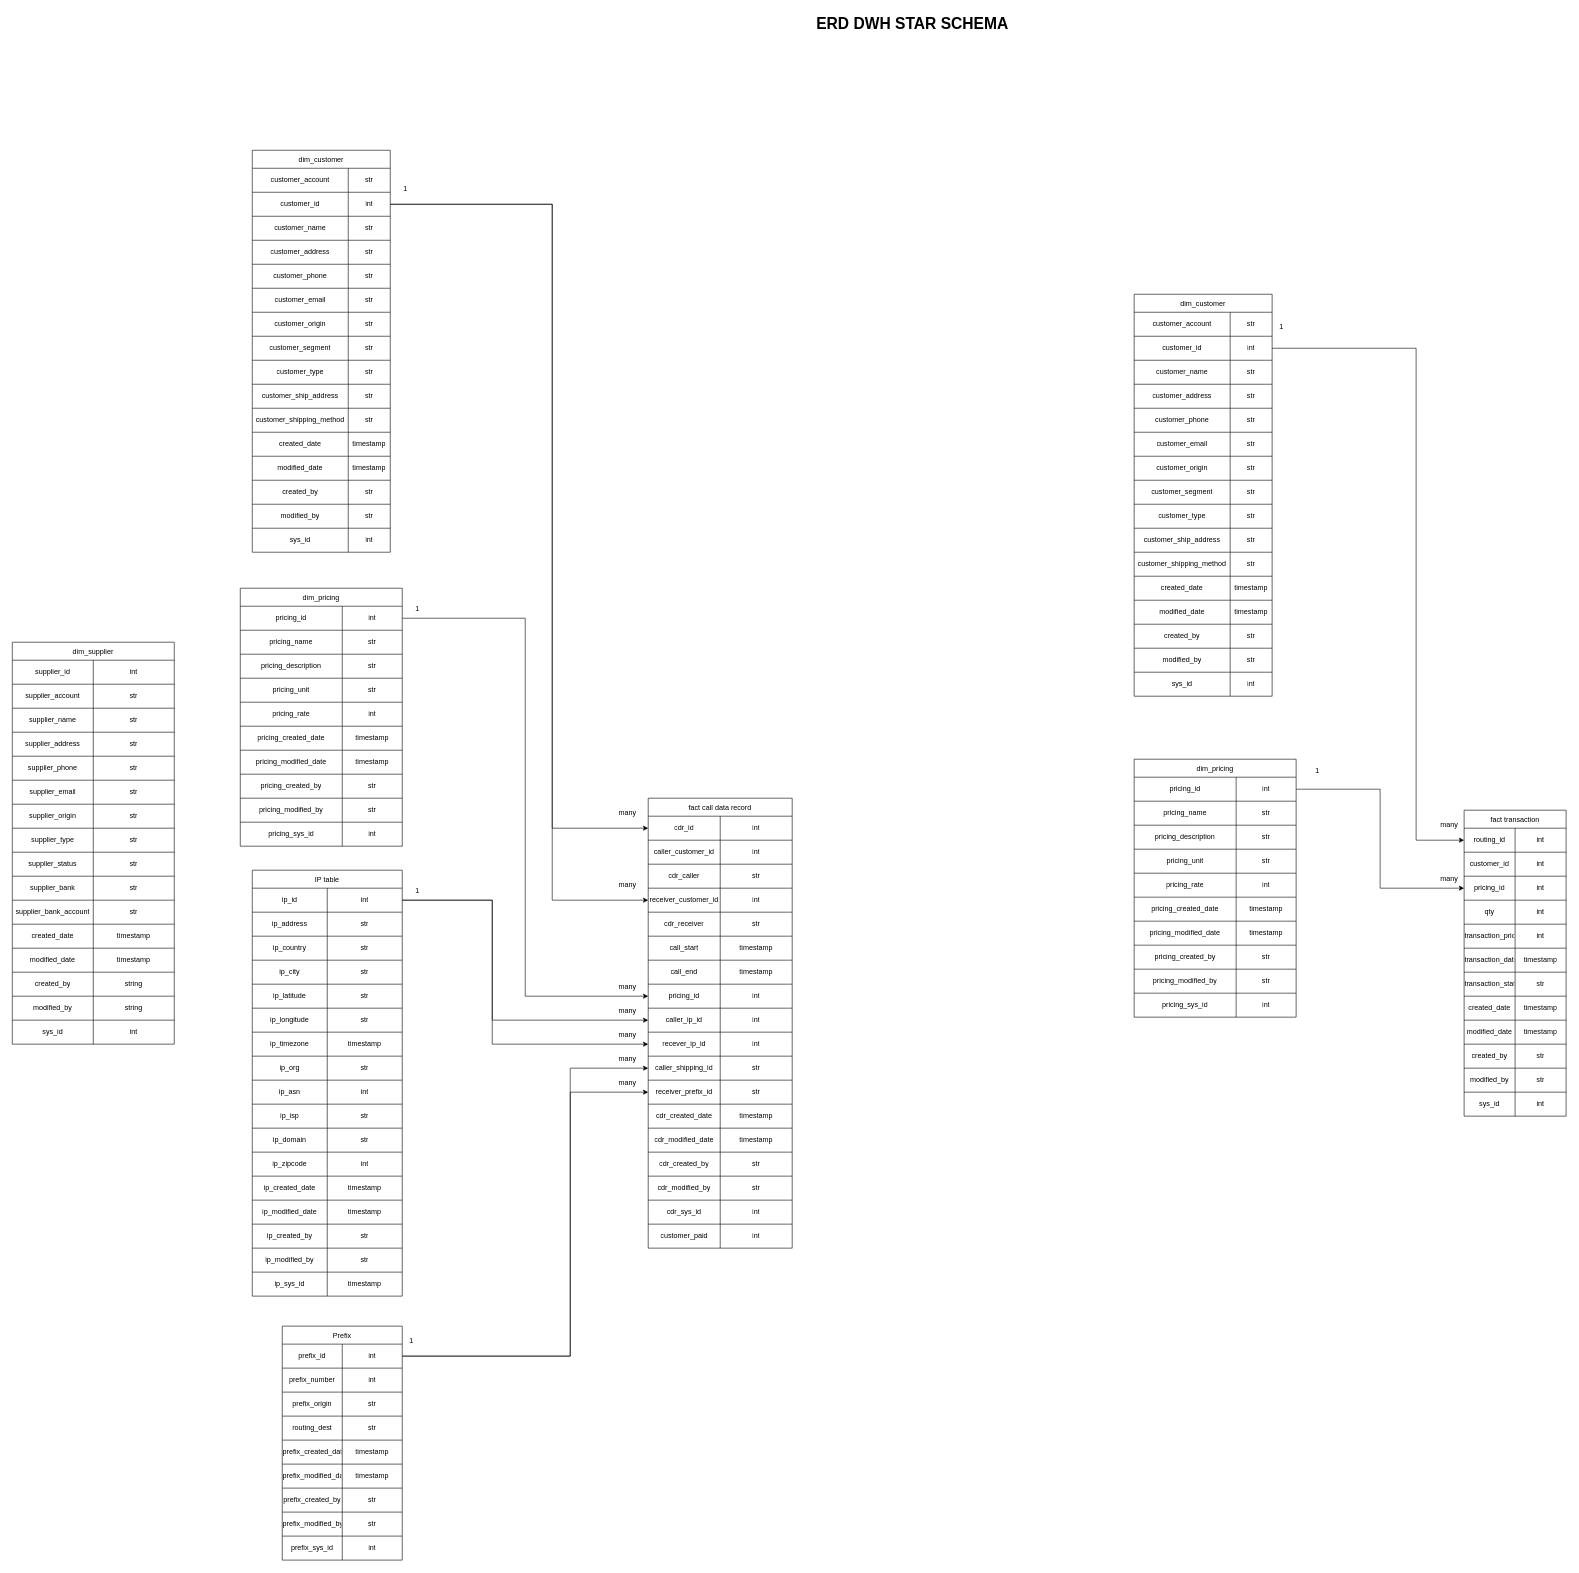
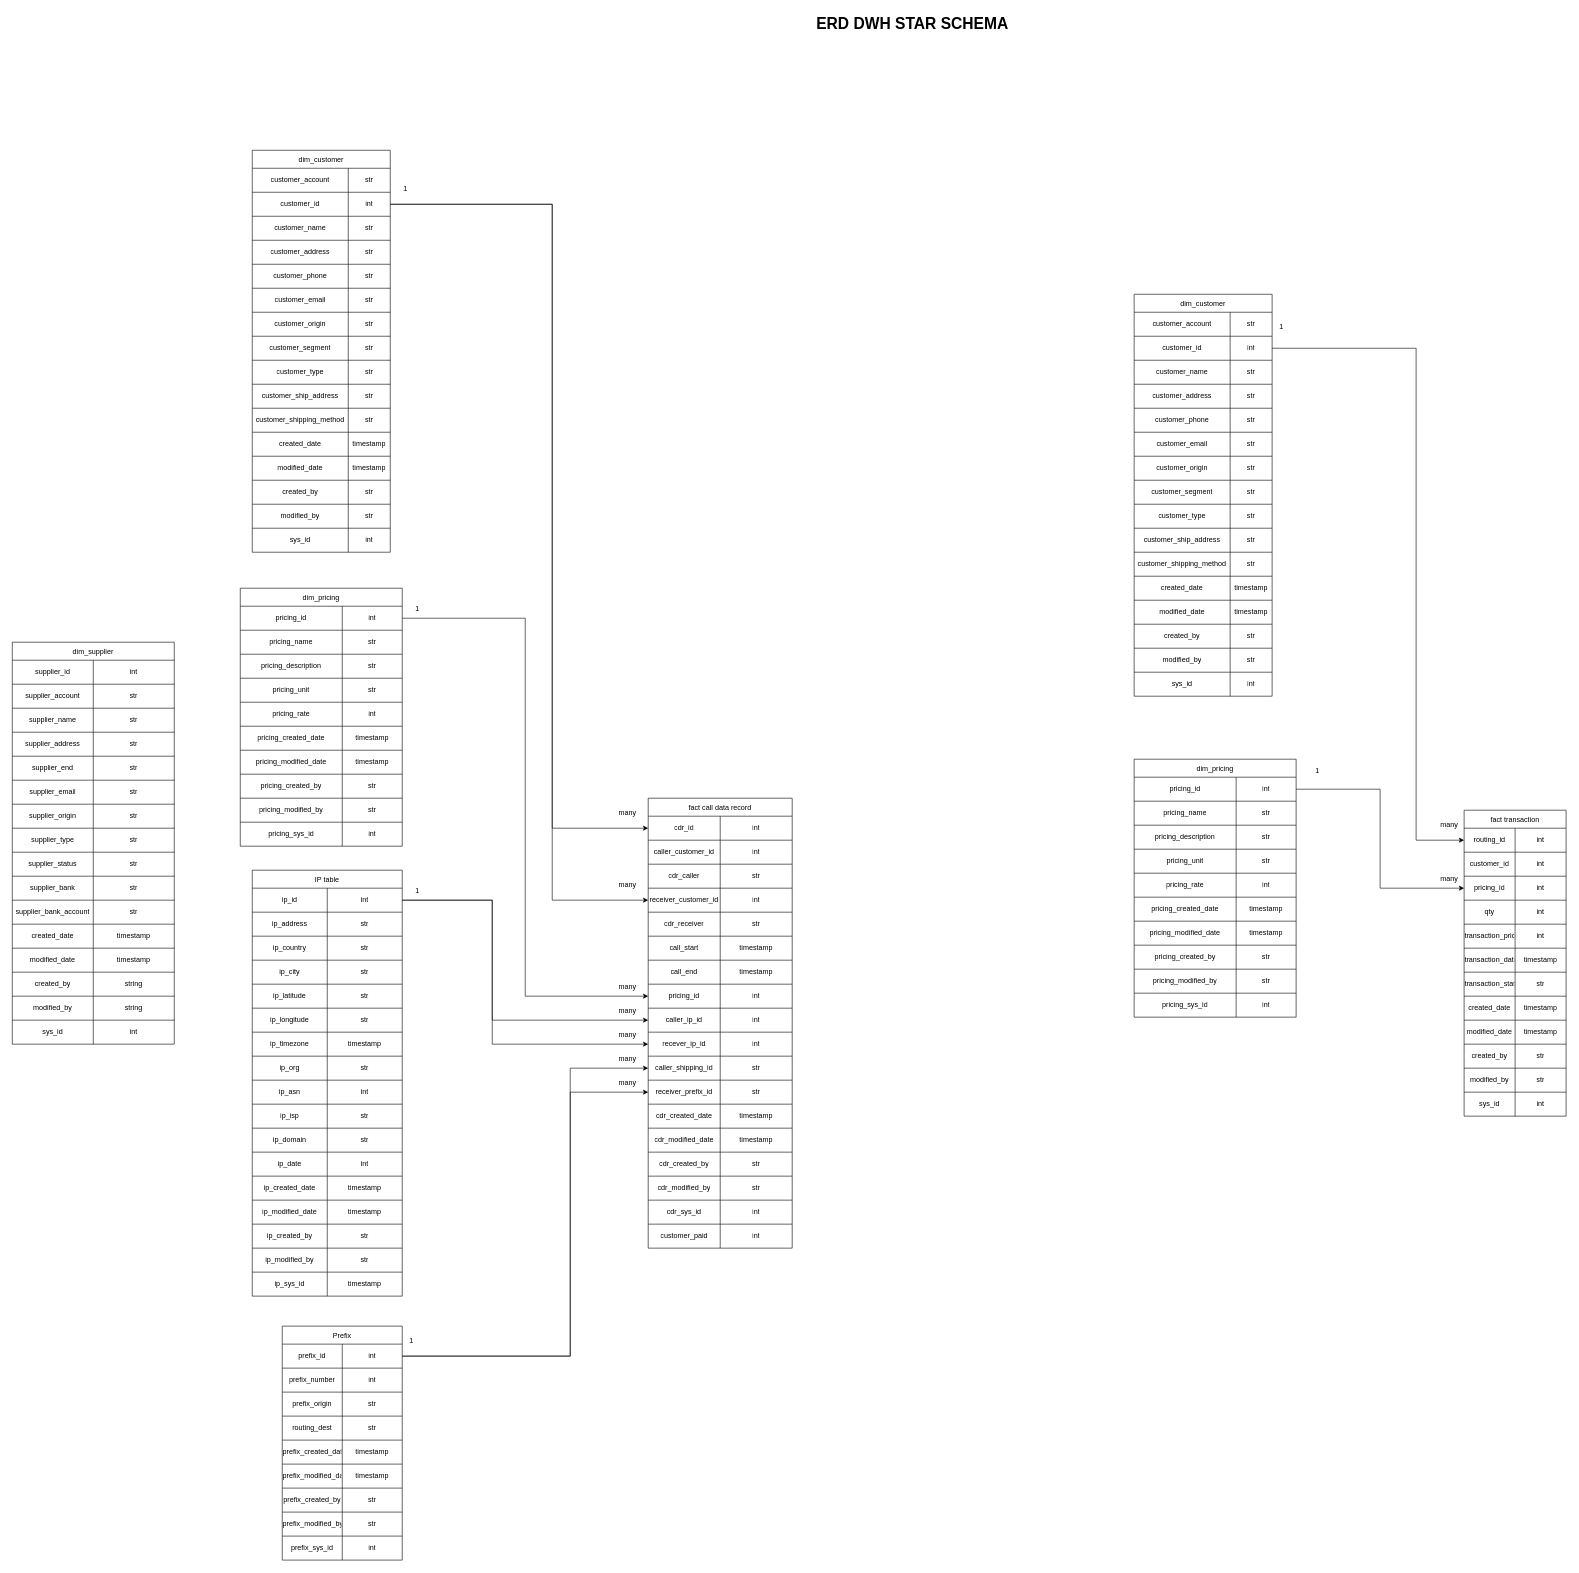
(53, 768) -> (53, 768)
(290, 1164) -> (290, 1164)
